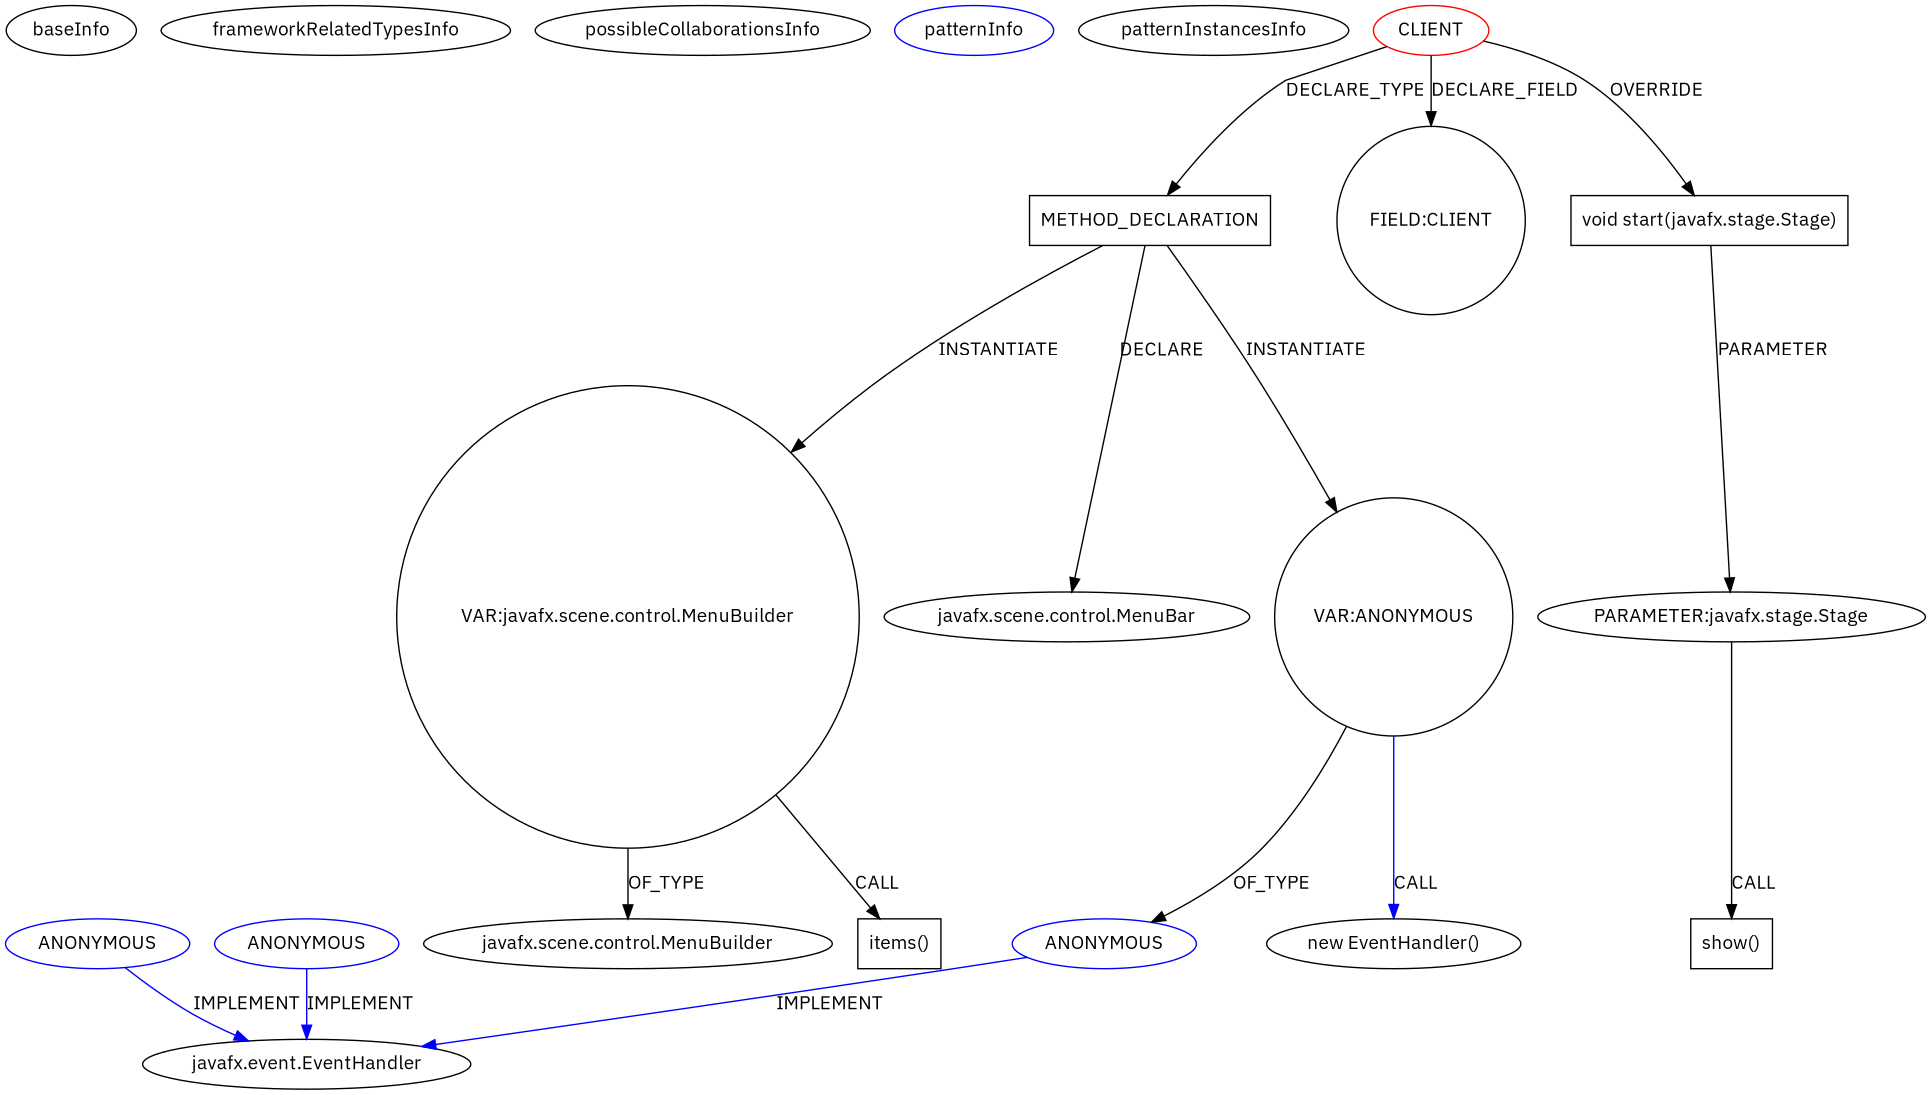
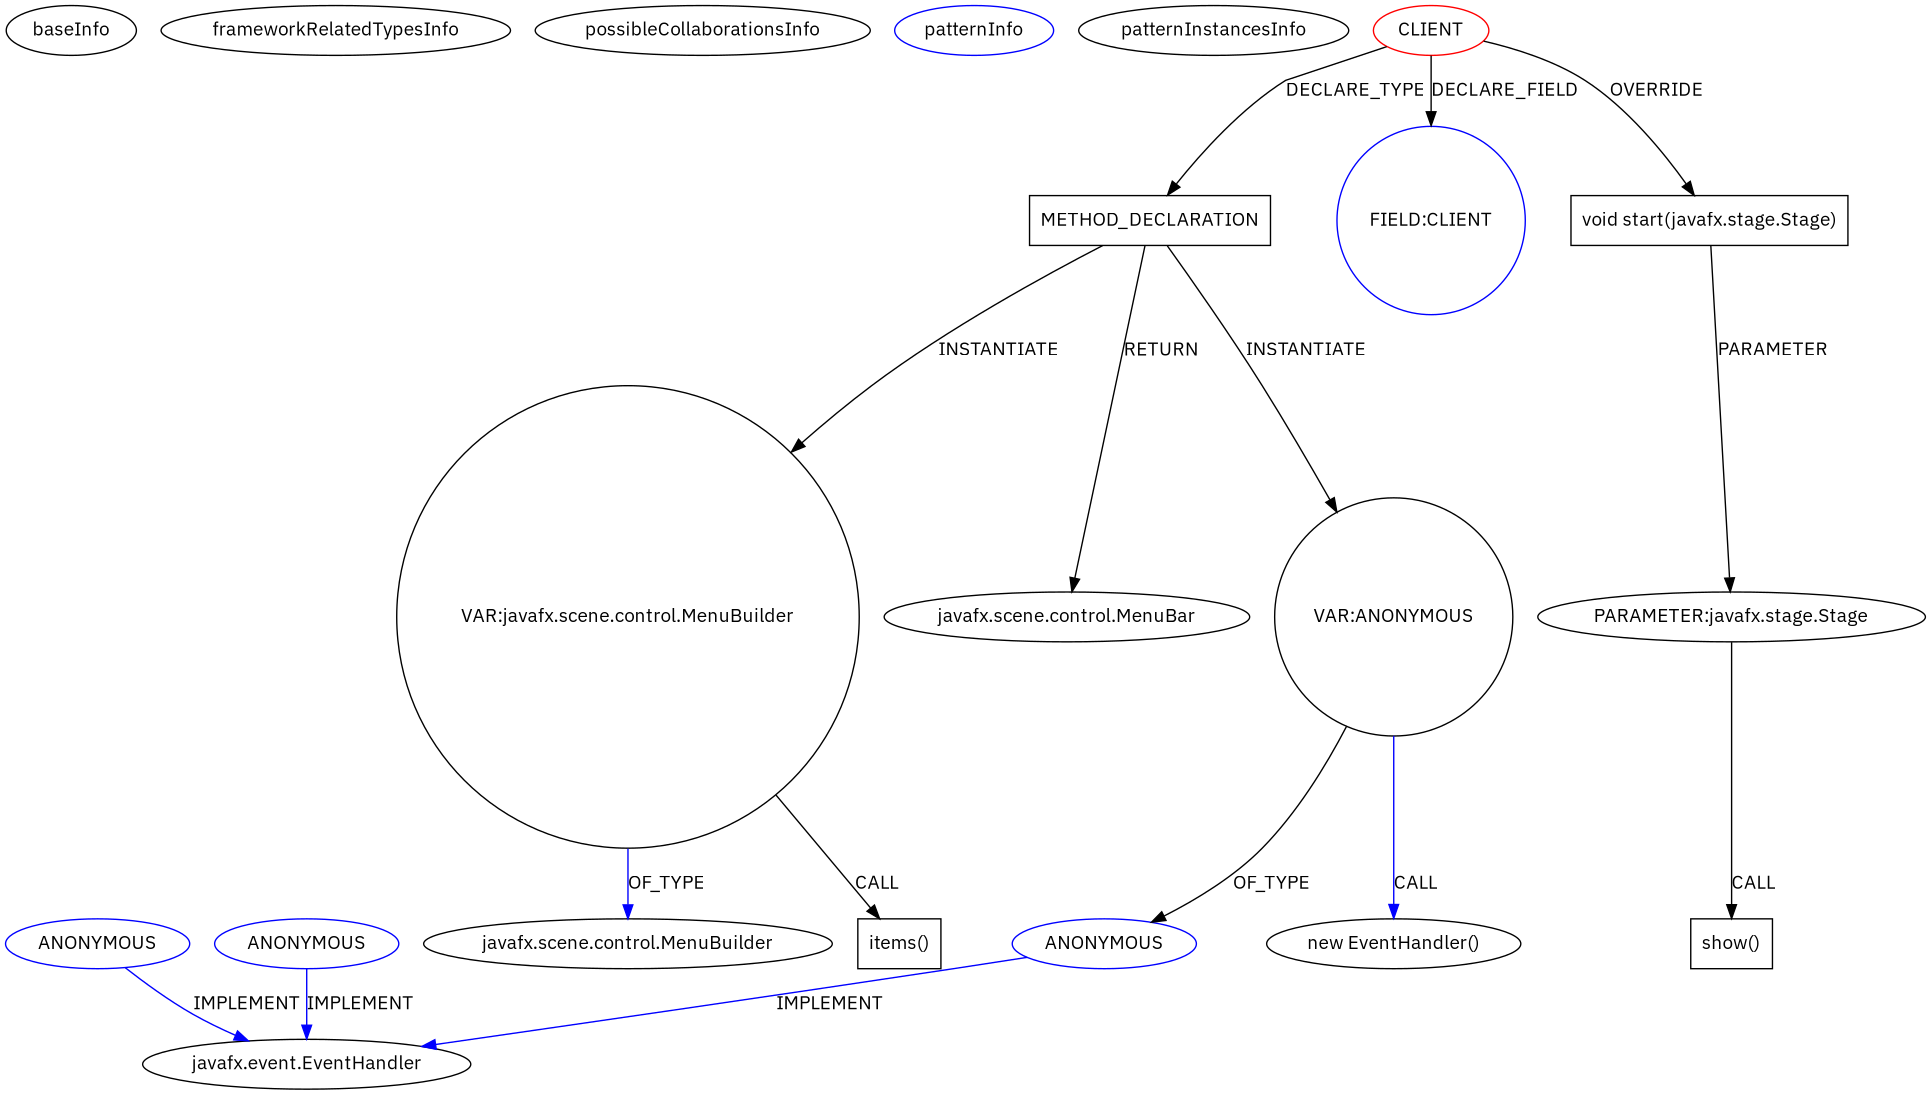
(1431, 221) -> (1431, 221)
(1162, 350) -> (1162, 350)
(628, 877) -> (628, 877)
